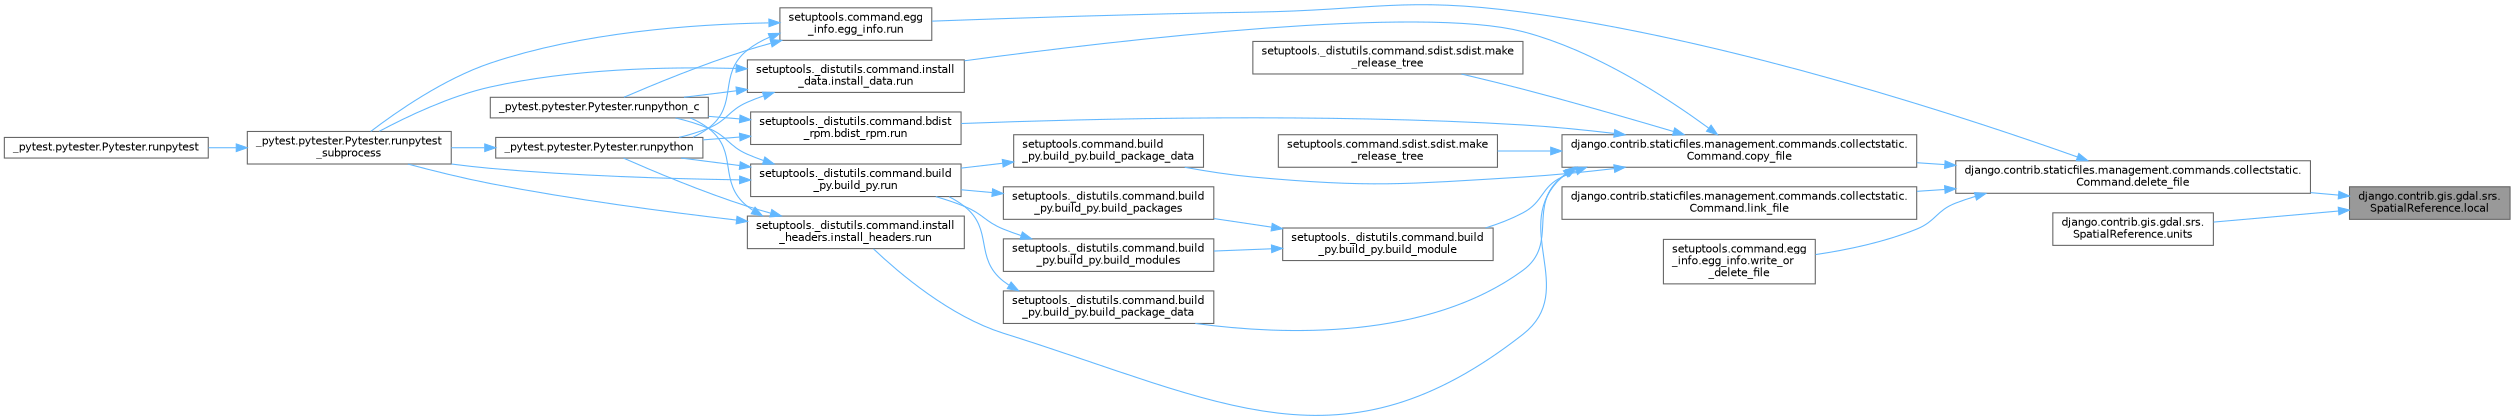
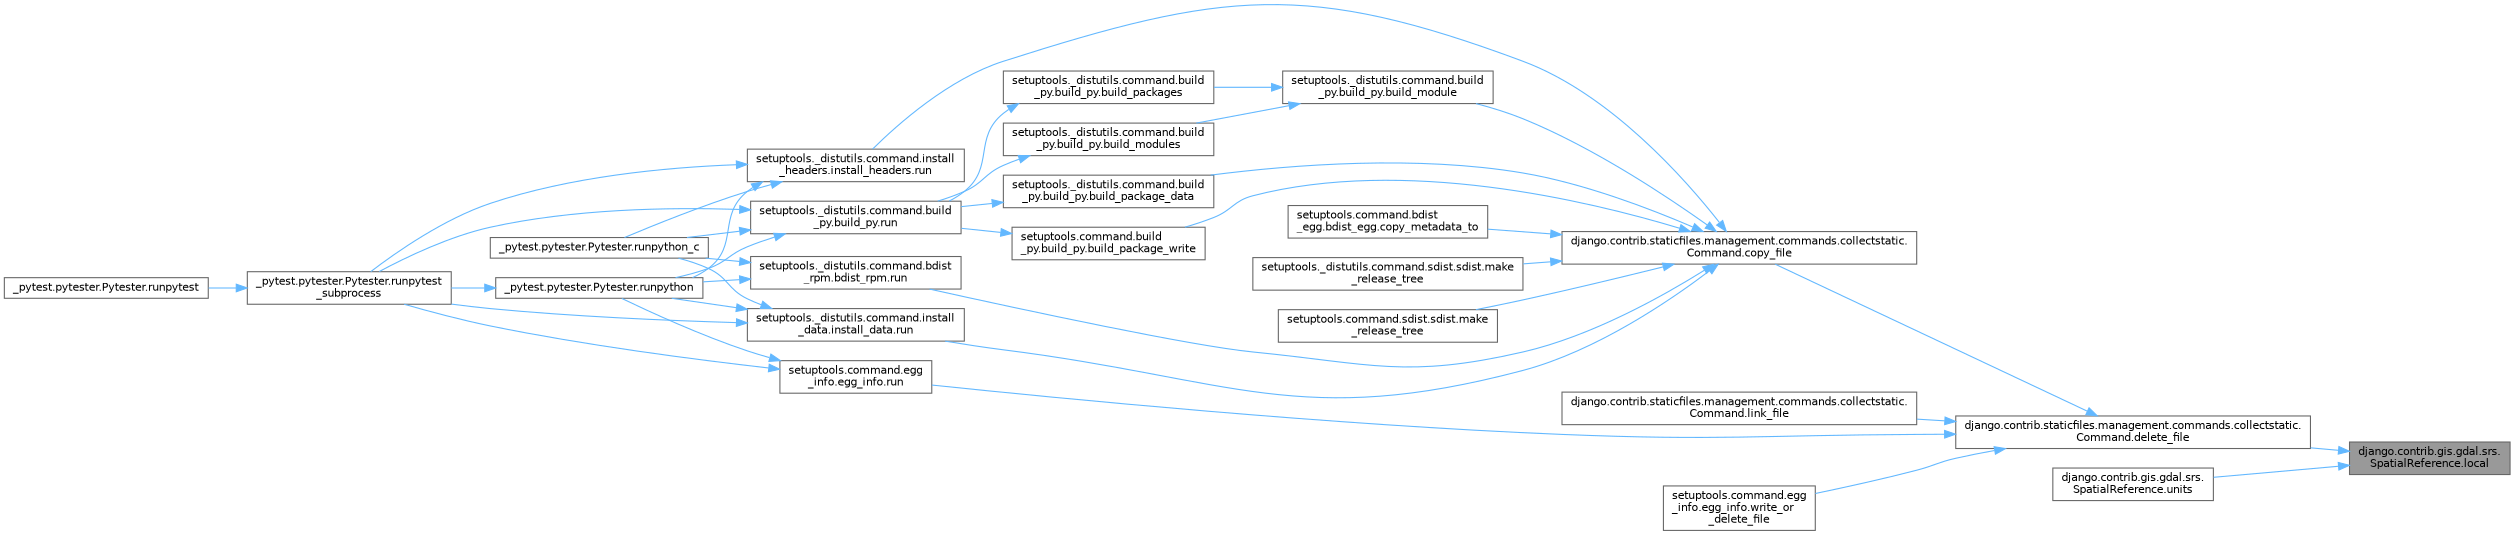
(715, 61) -> none
(1109, 151) -> (1109, 243)
none -> (1388, 222)
